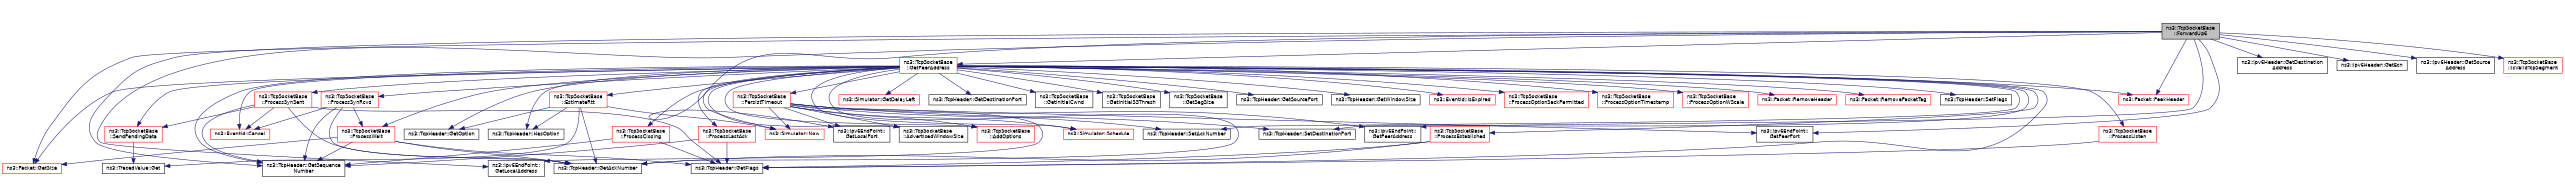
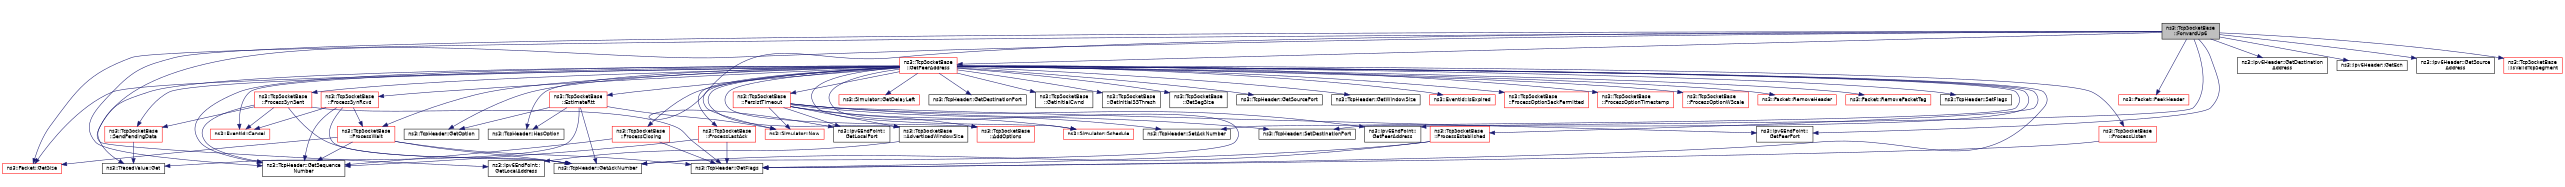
(1543, 71) -> (471, 71)
(948, 153) -> (733, 151)
